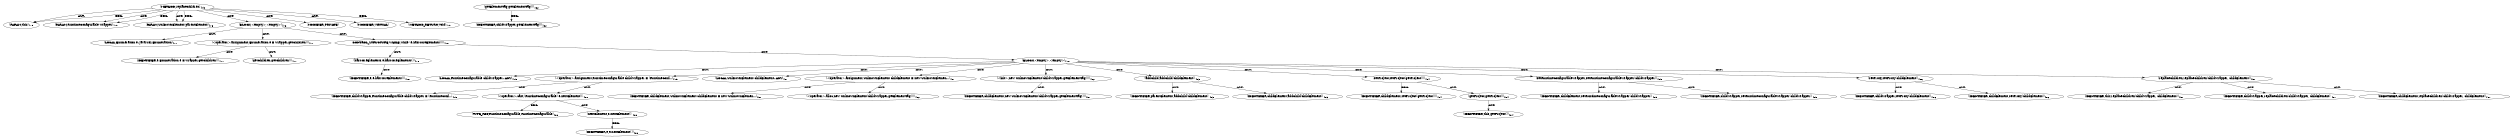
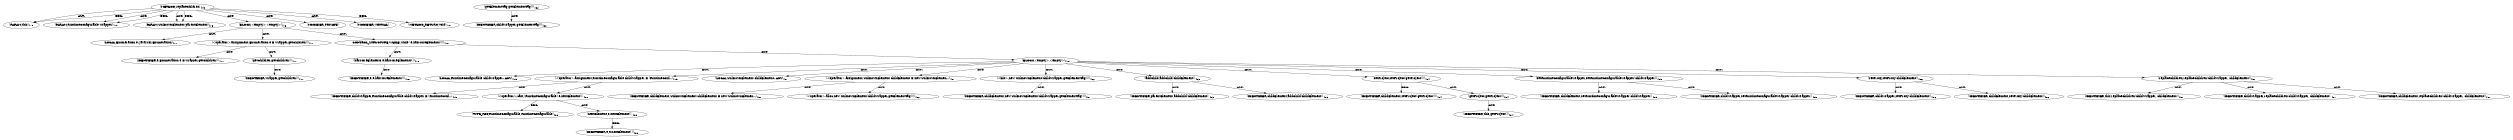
(515, 16) -> (515, 16)
none -> (274, 79)
